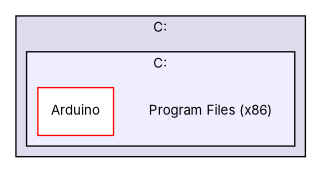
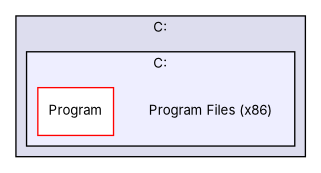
(76, 112) -> (76, 112)
